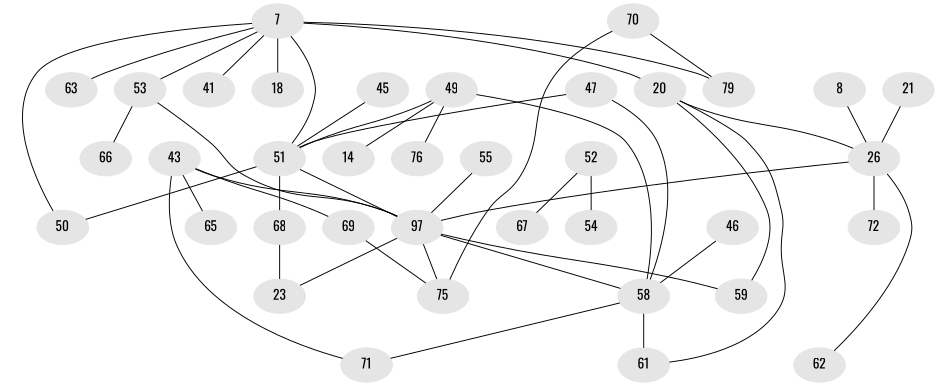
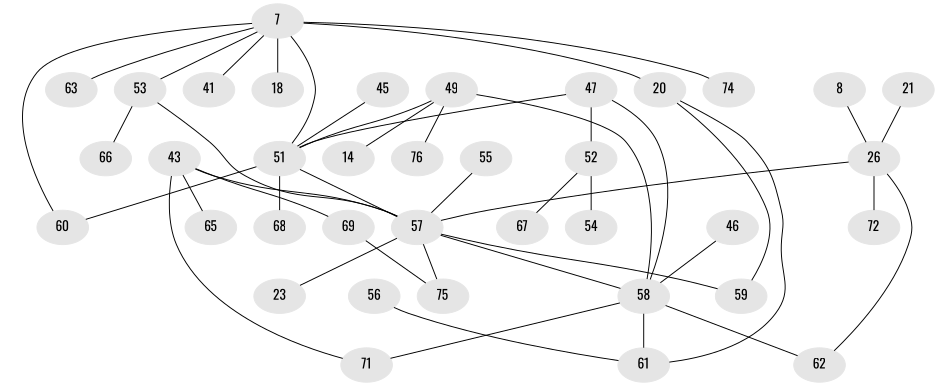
(633, 21) -> none
(729, 90) -> (729, 90)
(766, 125) -> none
none -> (591, 129)
(63, 227) -> (63, 227)
(417, 227) -> (417, 227)
(280, 262) -> none
none -> (374, 296)
none -> (732, 331)
